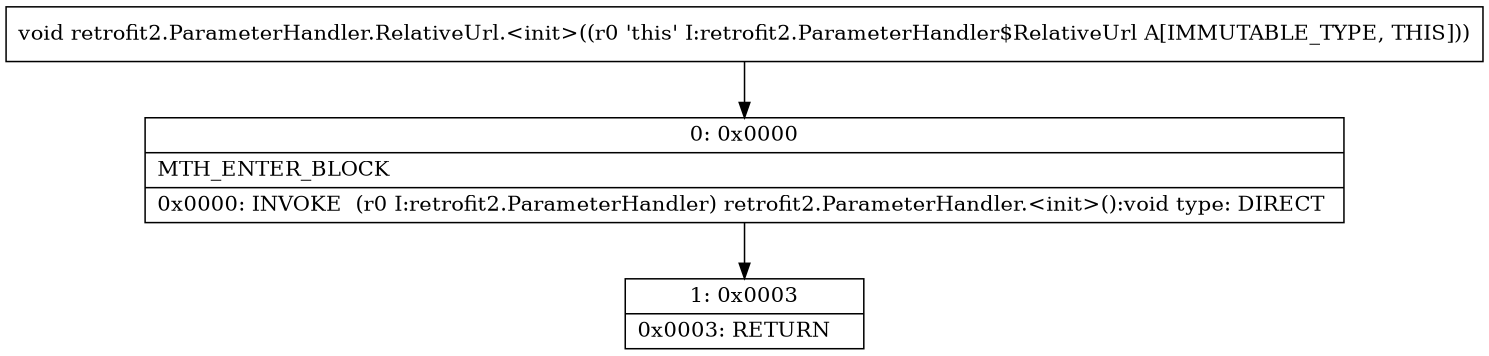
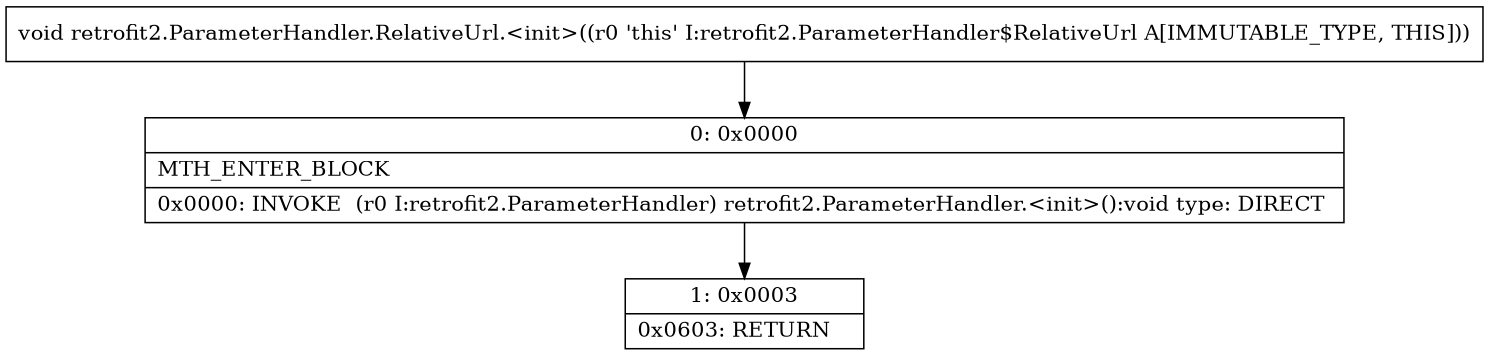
(745, 330) -> (745, 330)
